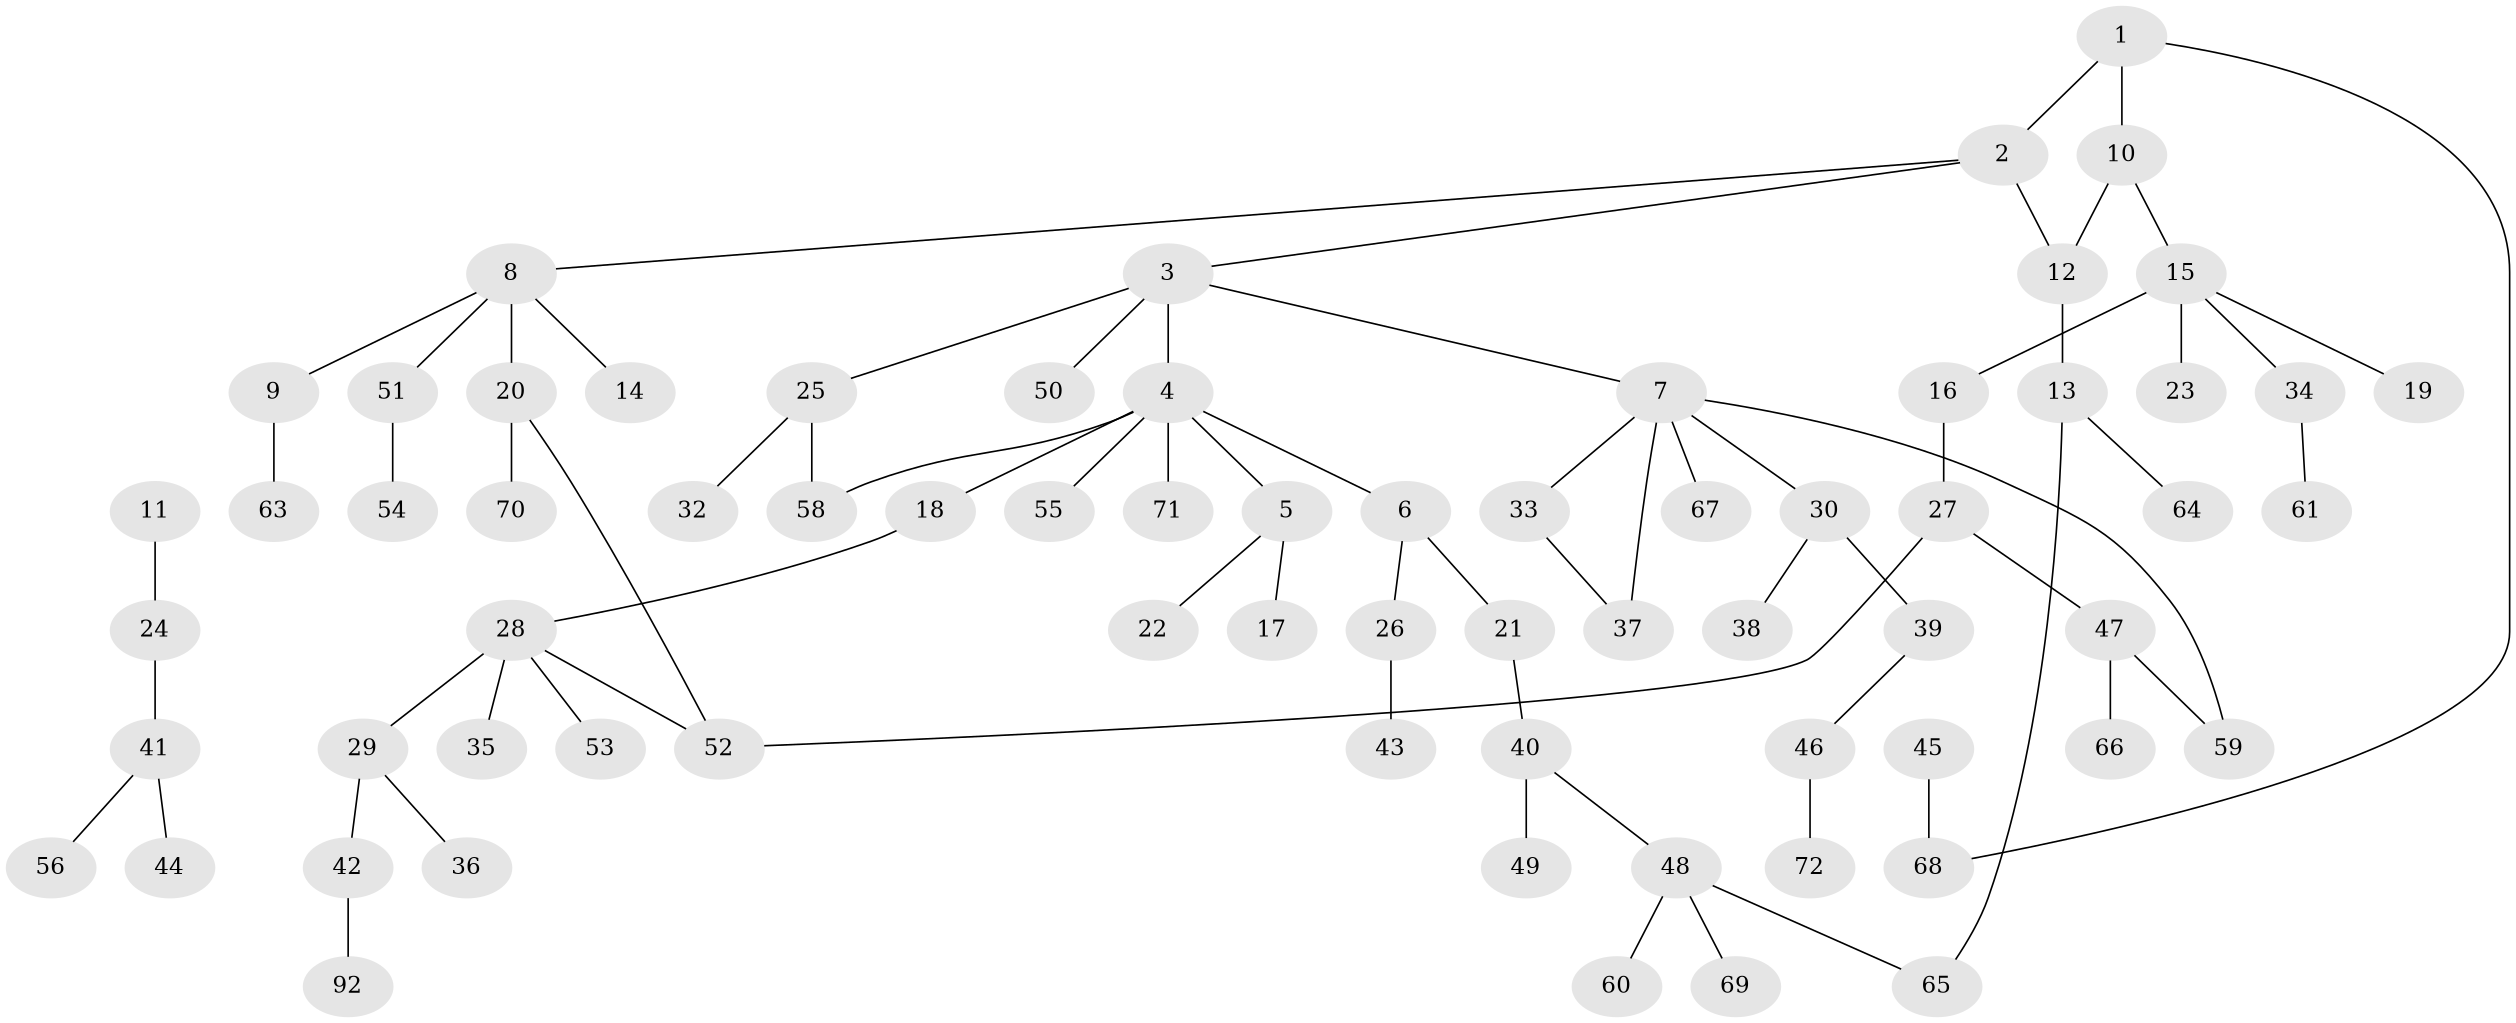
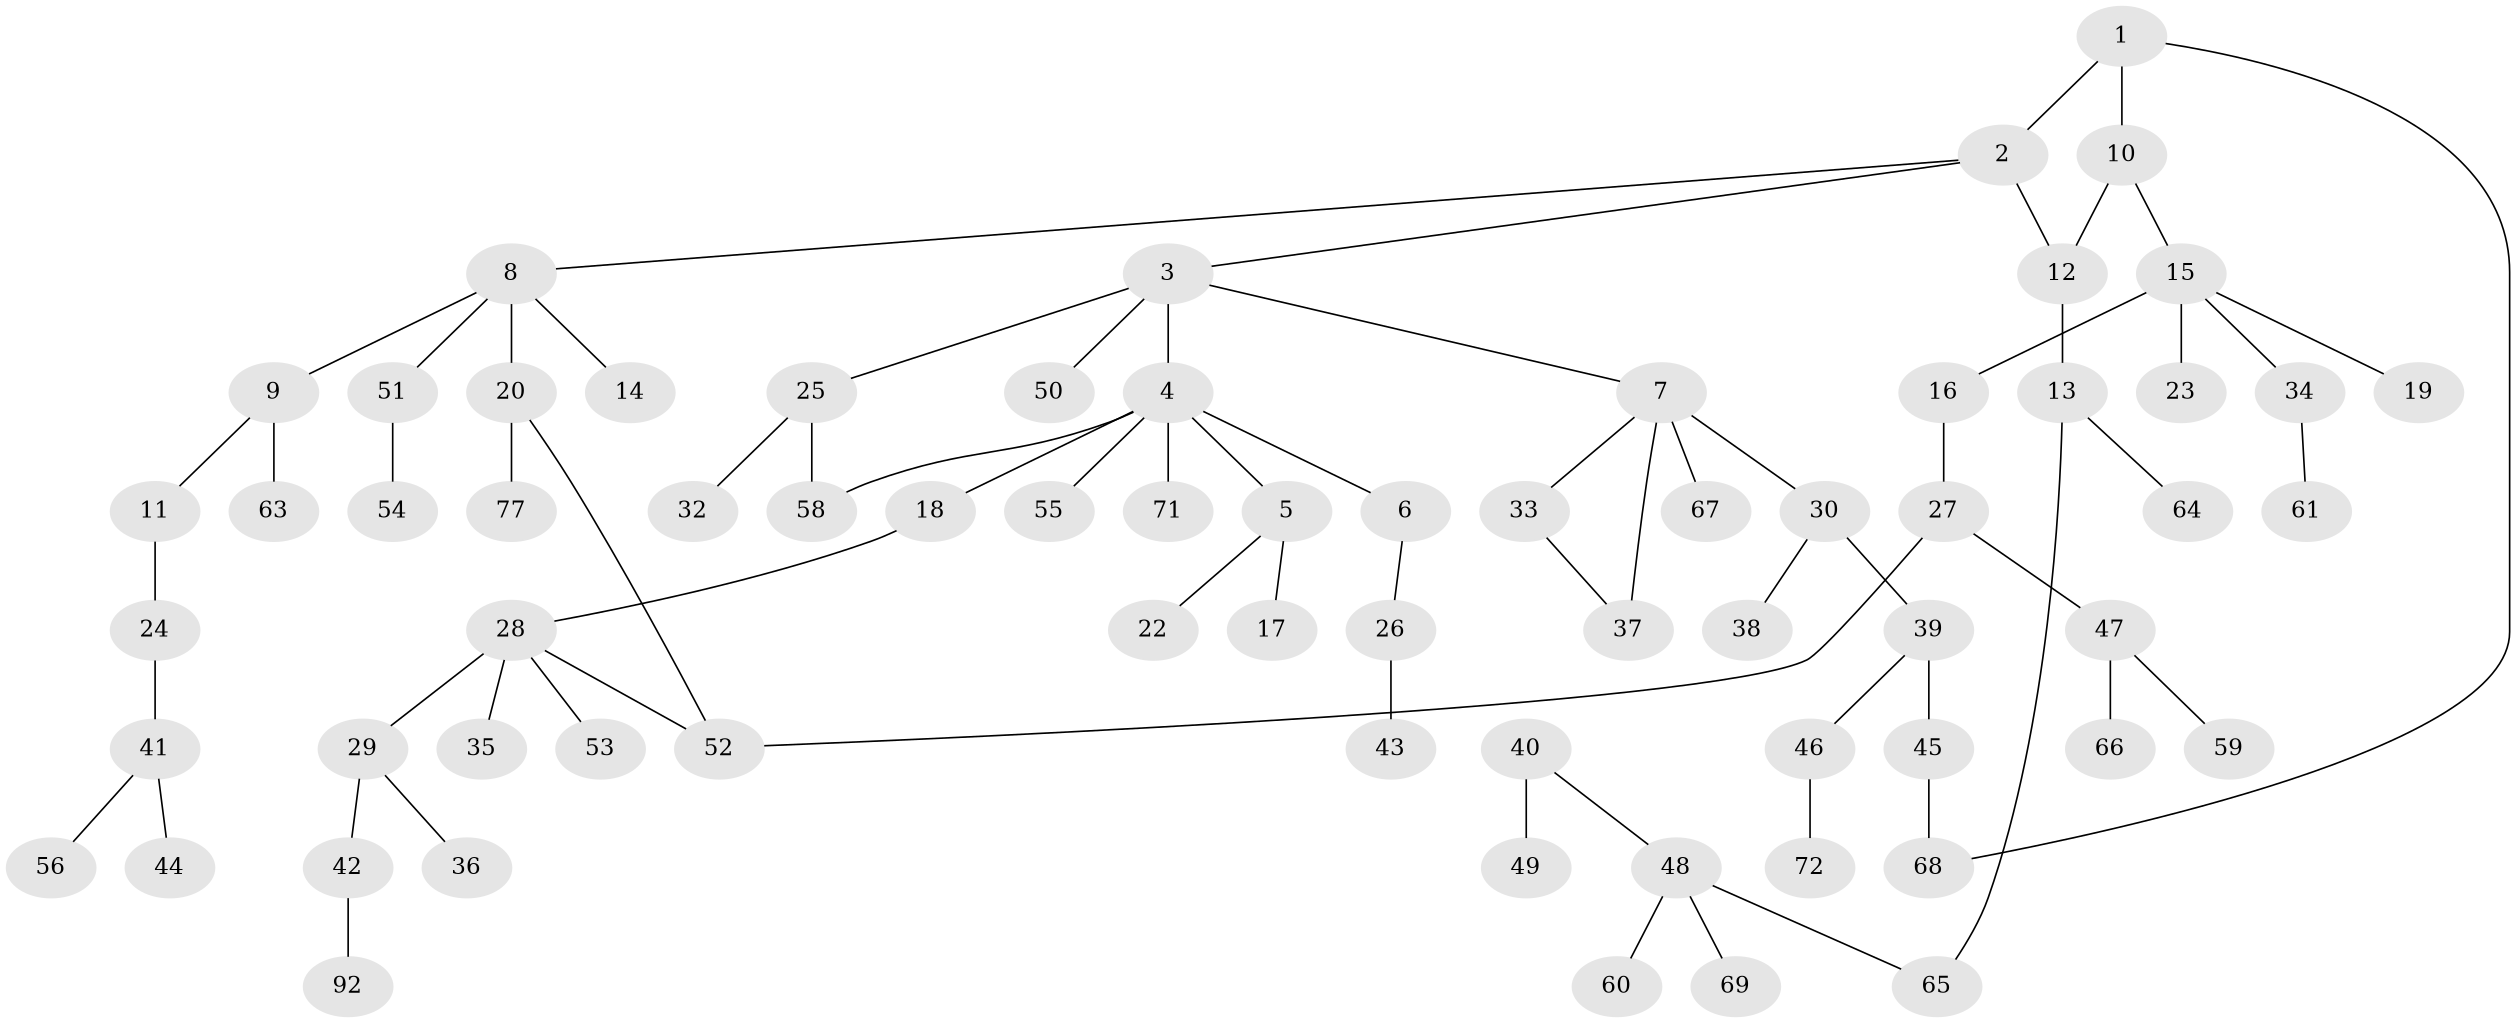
none -> (215, 452)
(2016, 488) -> none
(512, 512) -> (512, 512)
(1510, 630) -> none
none -> (1929, 690)
